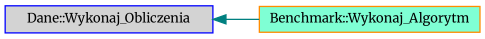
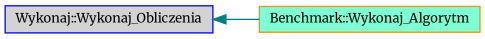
(109, 19) -> (109, 19)
